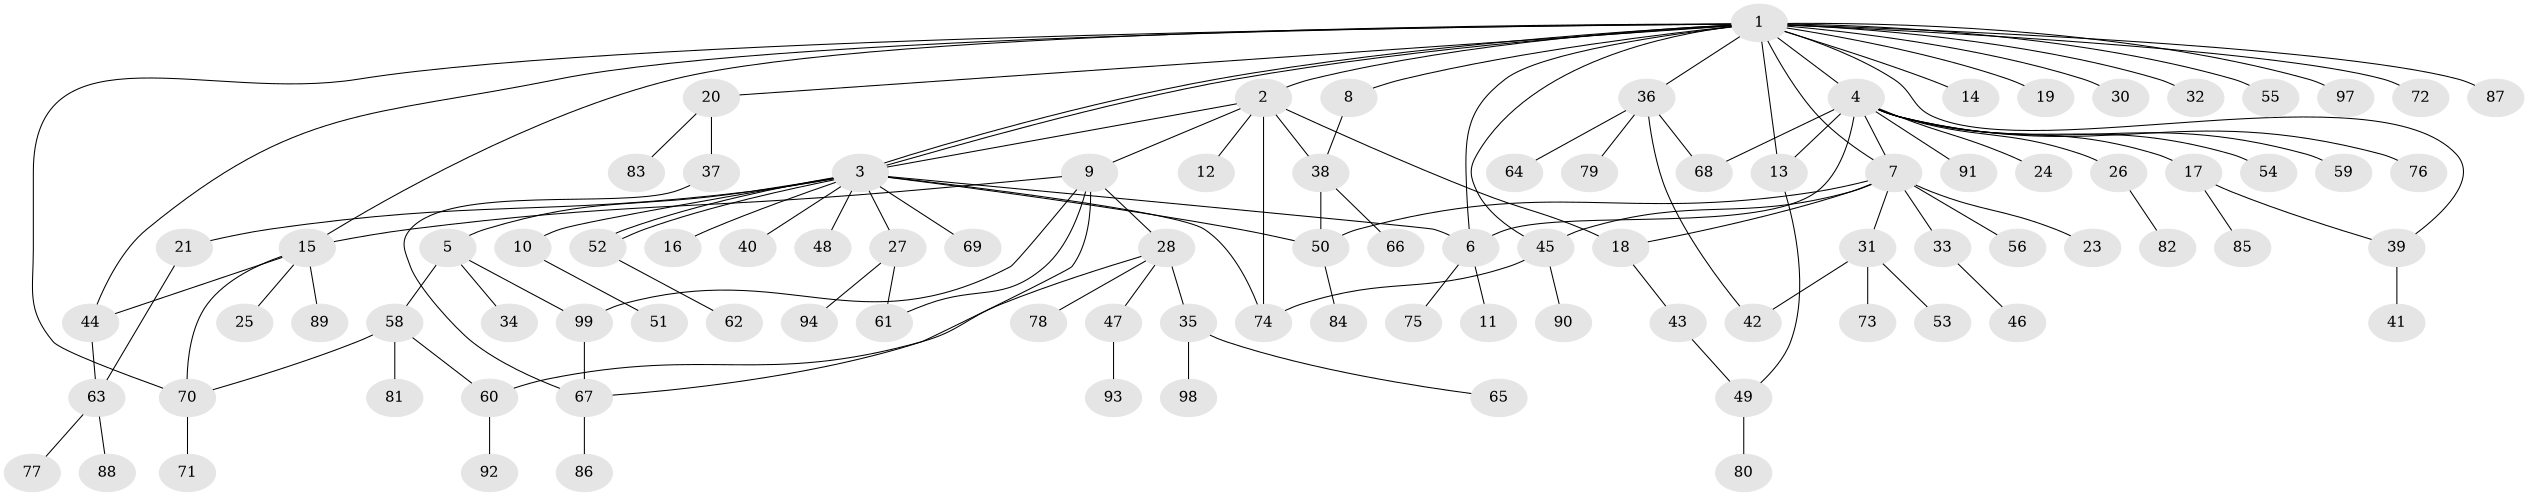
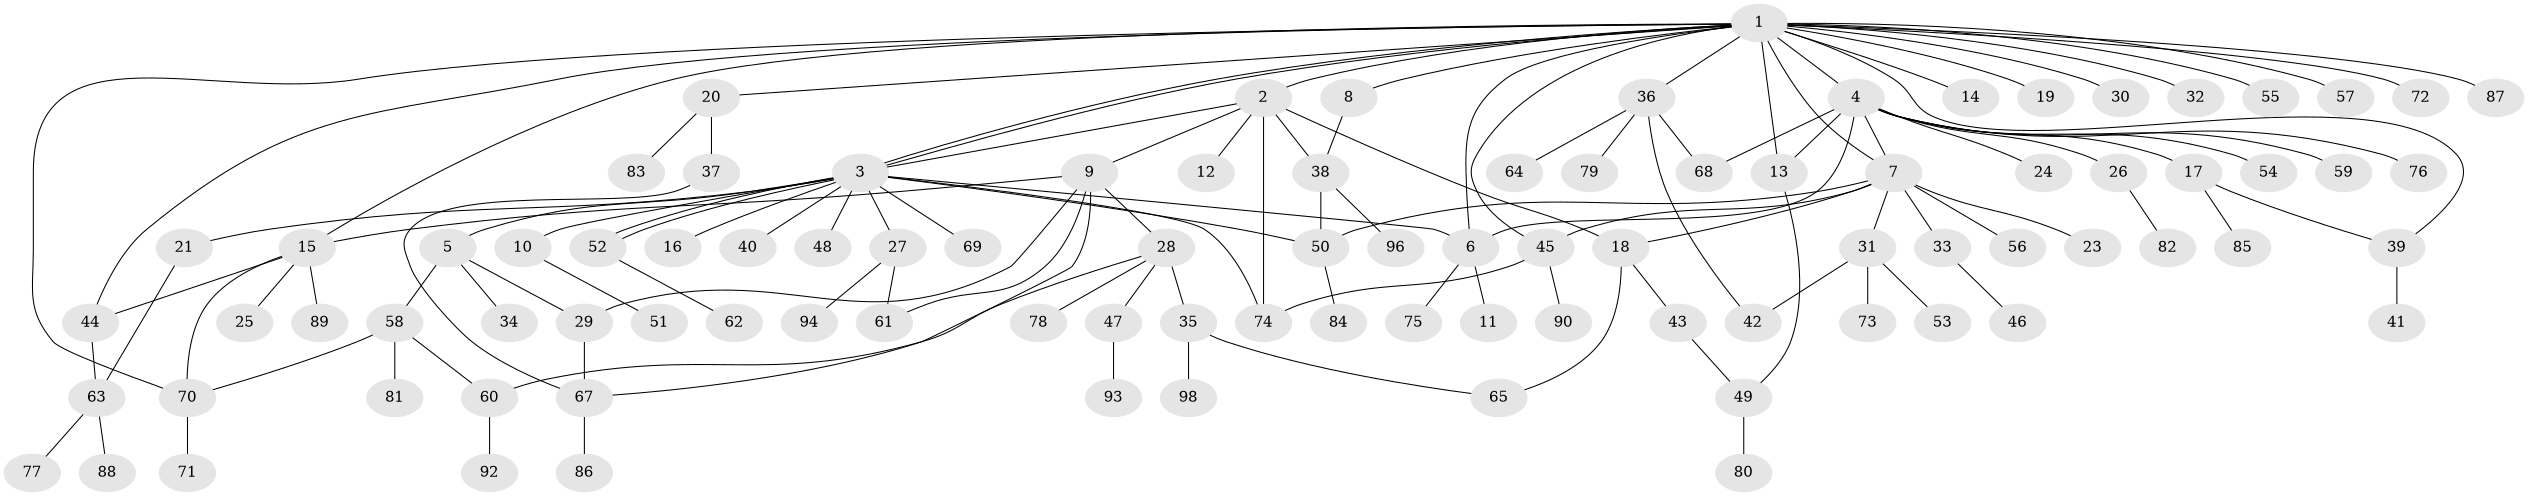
(2346, 98) -> (2346, 98)
(1969, 173) -> none
(1396, 248) -> (1396, 248)
(584, 323) -> (584, 323)
none -> (1597, 347)
